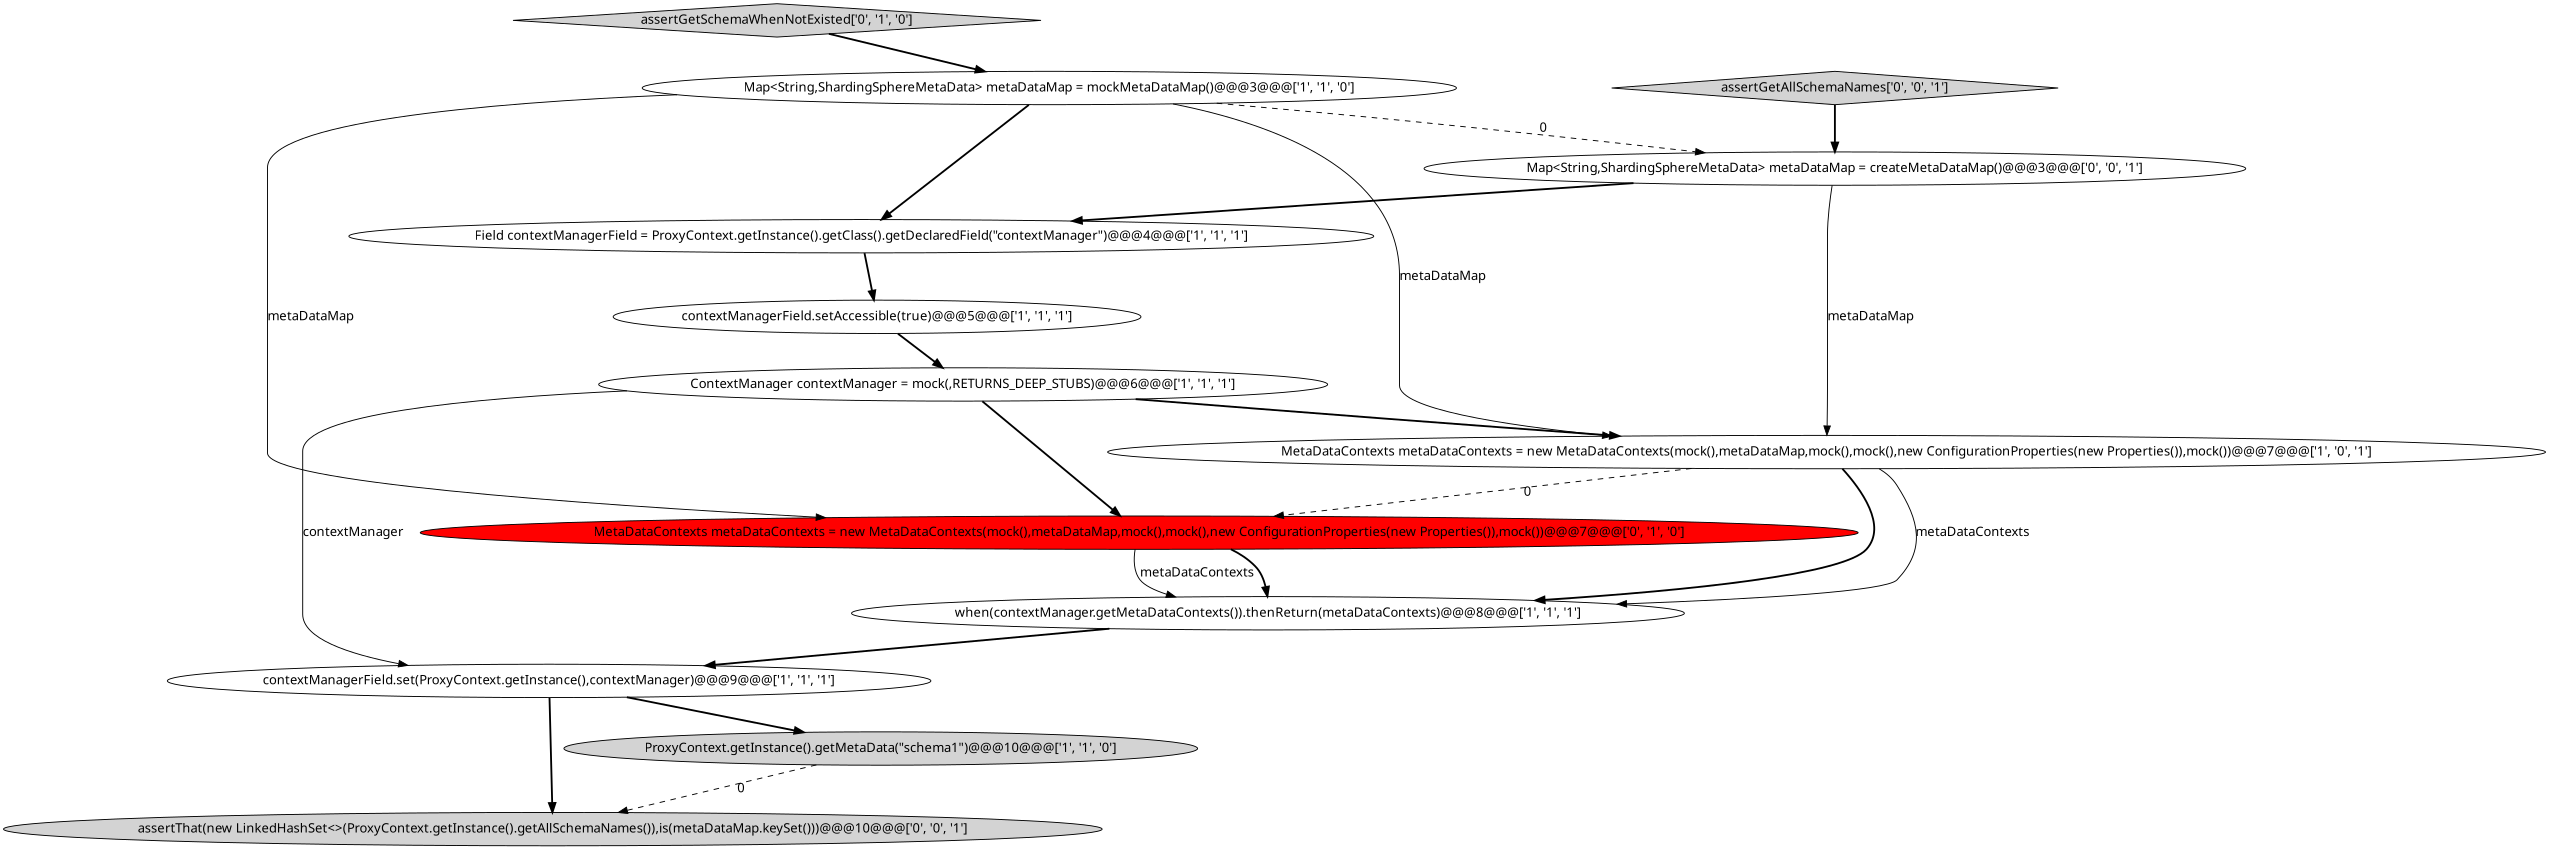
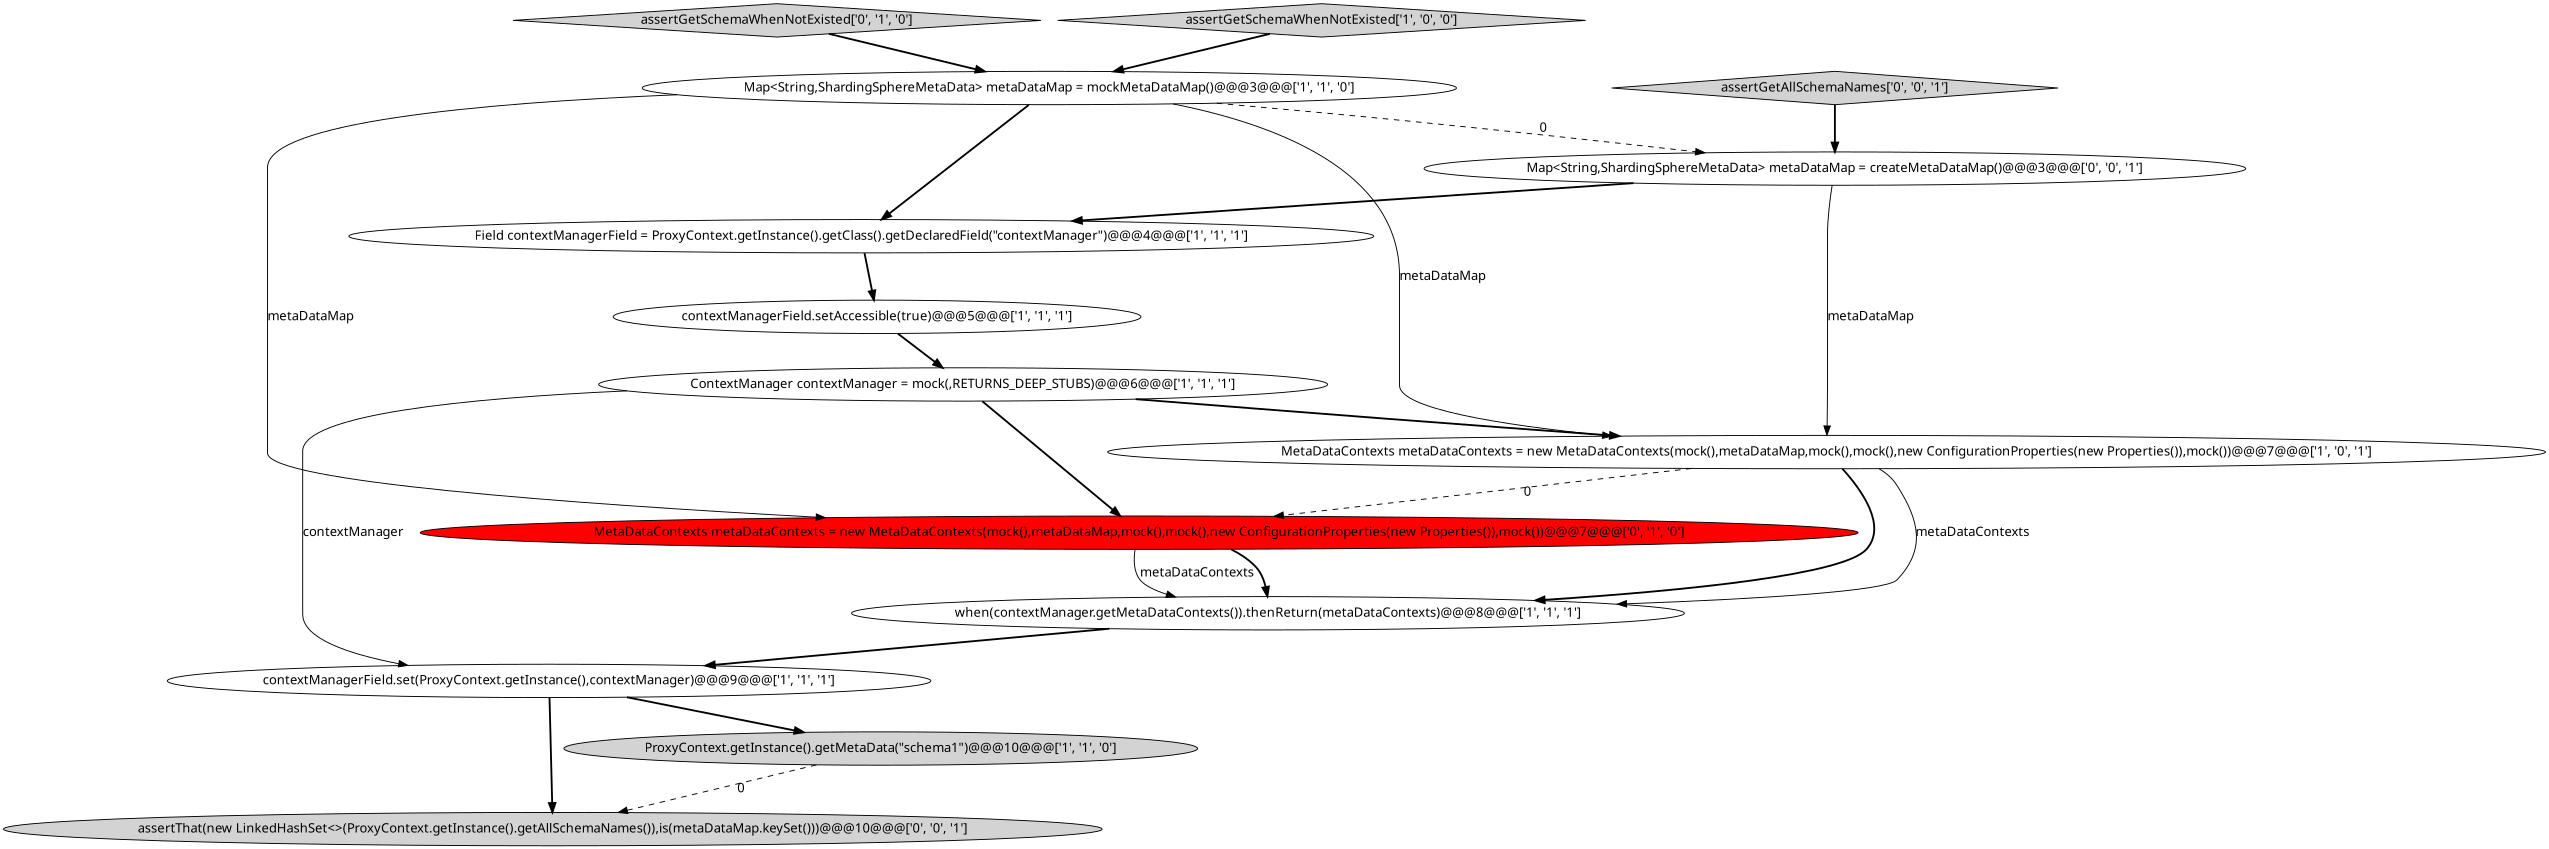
none -> (1322, 20)
